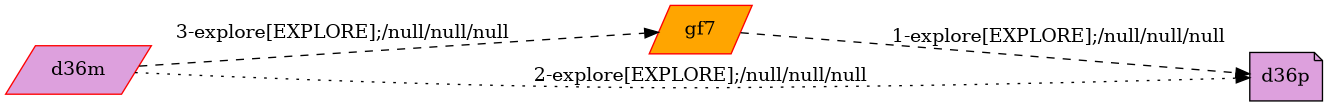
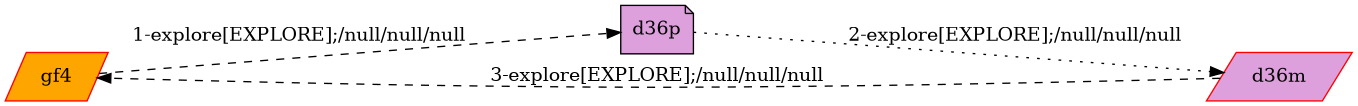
(701, 30) -> (57, 77)
(685, 88) -> (952, 52)
